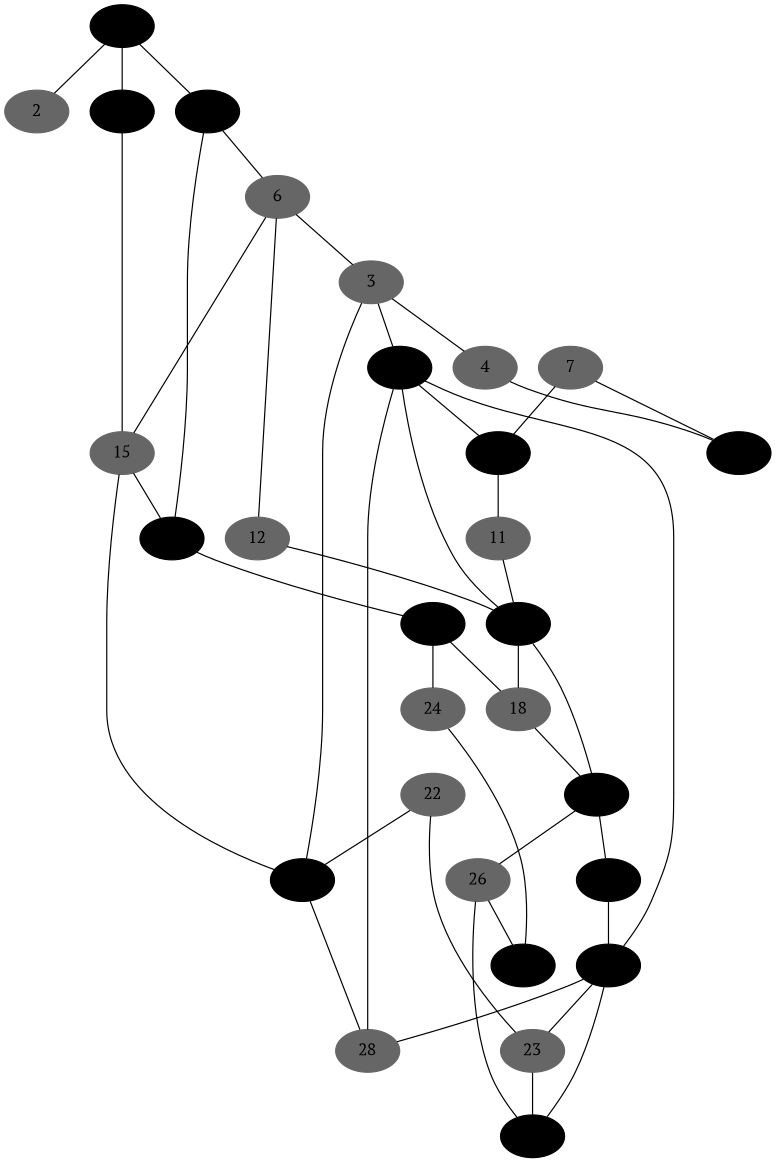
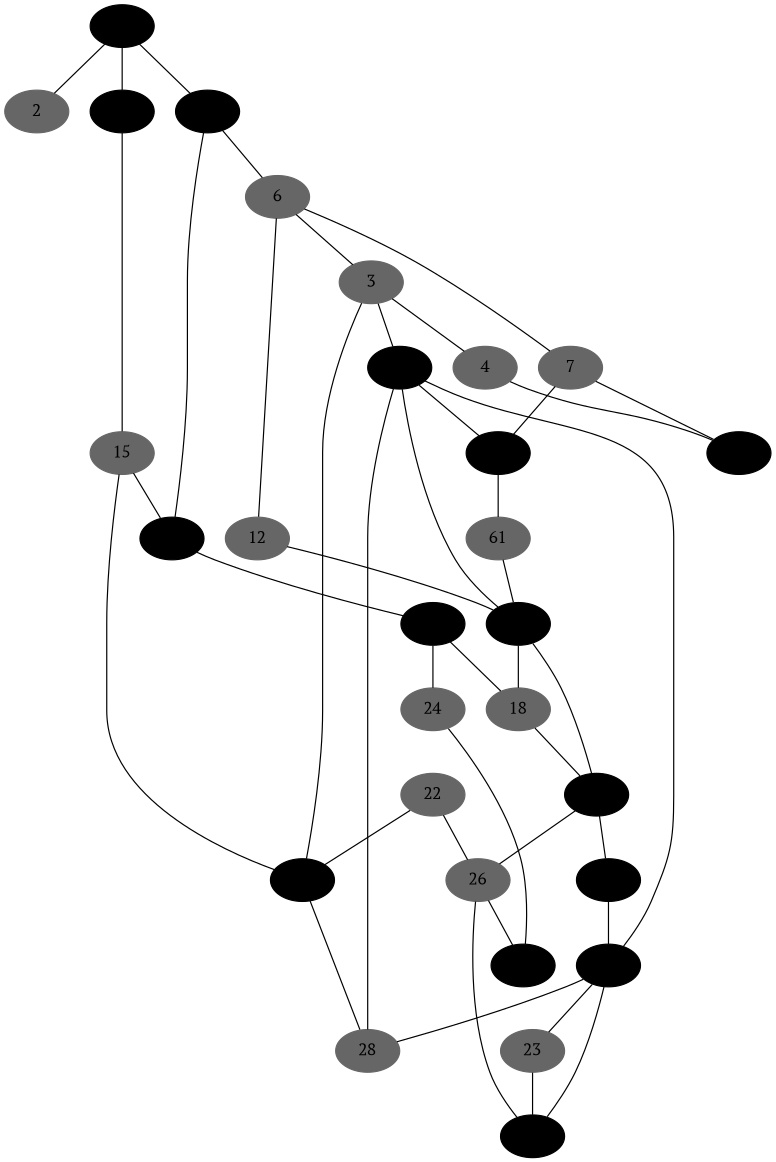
(200, 325) -> (432, 271)
(498, 538) -> (498, 538)
(447, 934) -> (455, 837)
